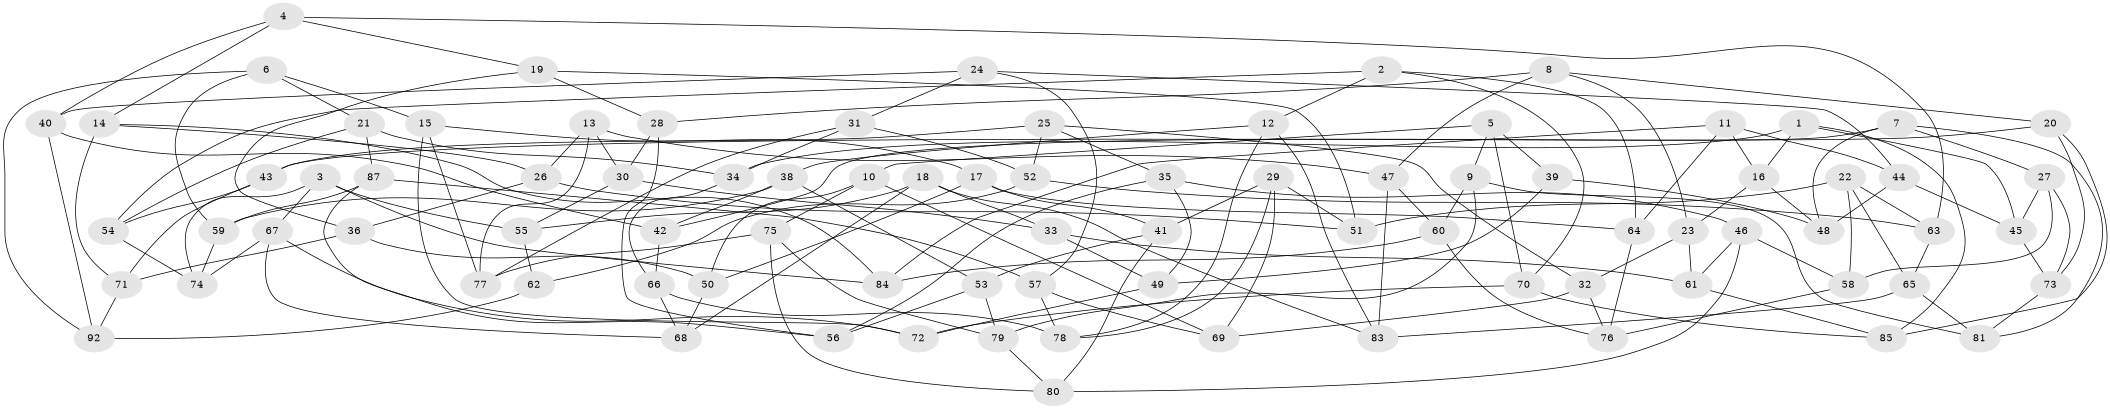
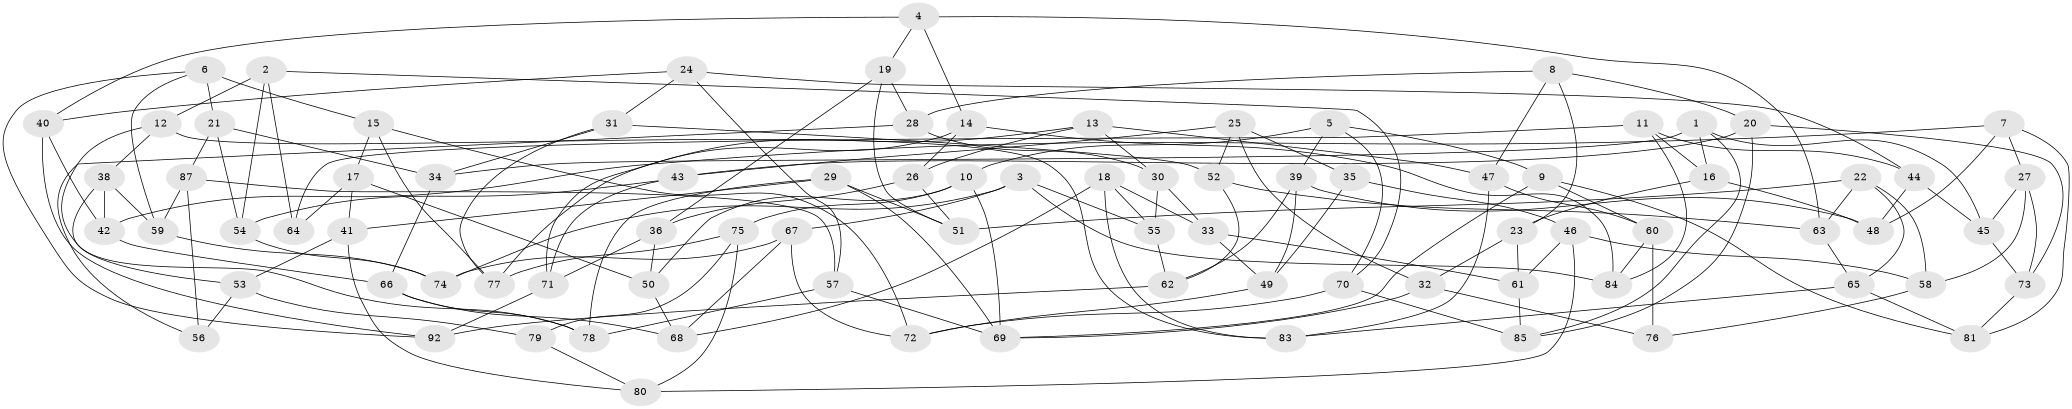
(982, 243) -> none
none -> (1247, 245)
(1621, 285) -> none
(1328, 298) -> (1383, 289)
